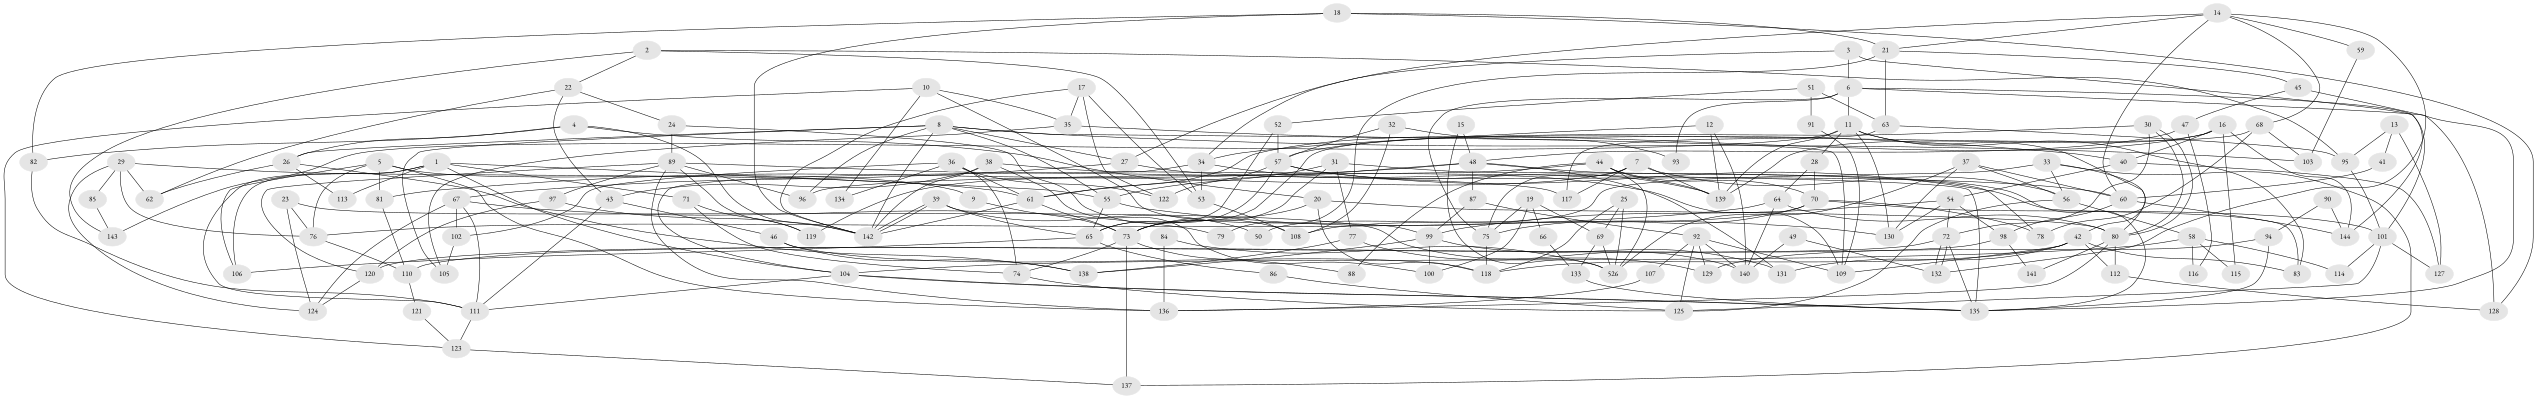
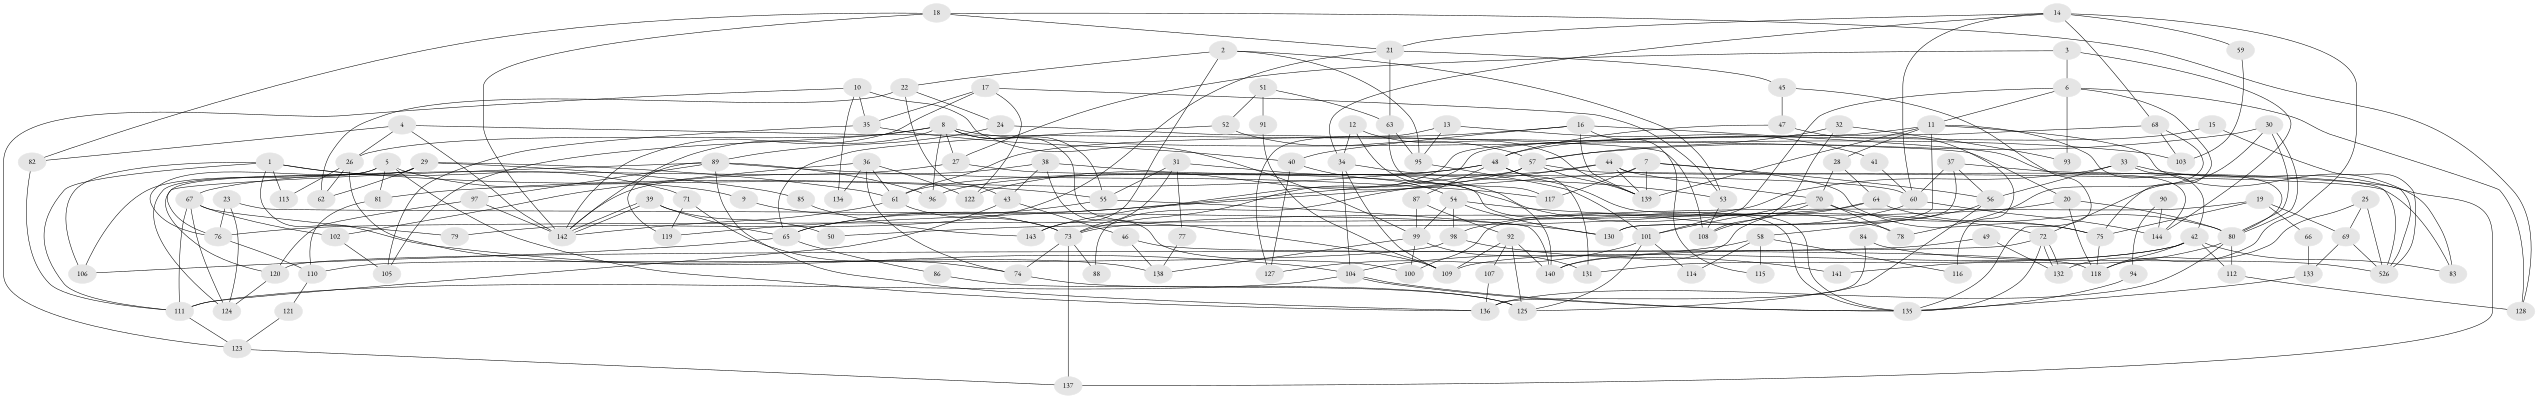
(1707, 274) -> none
